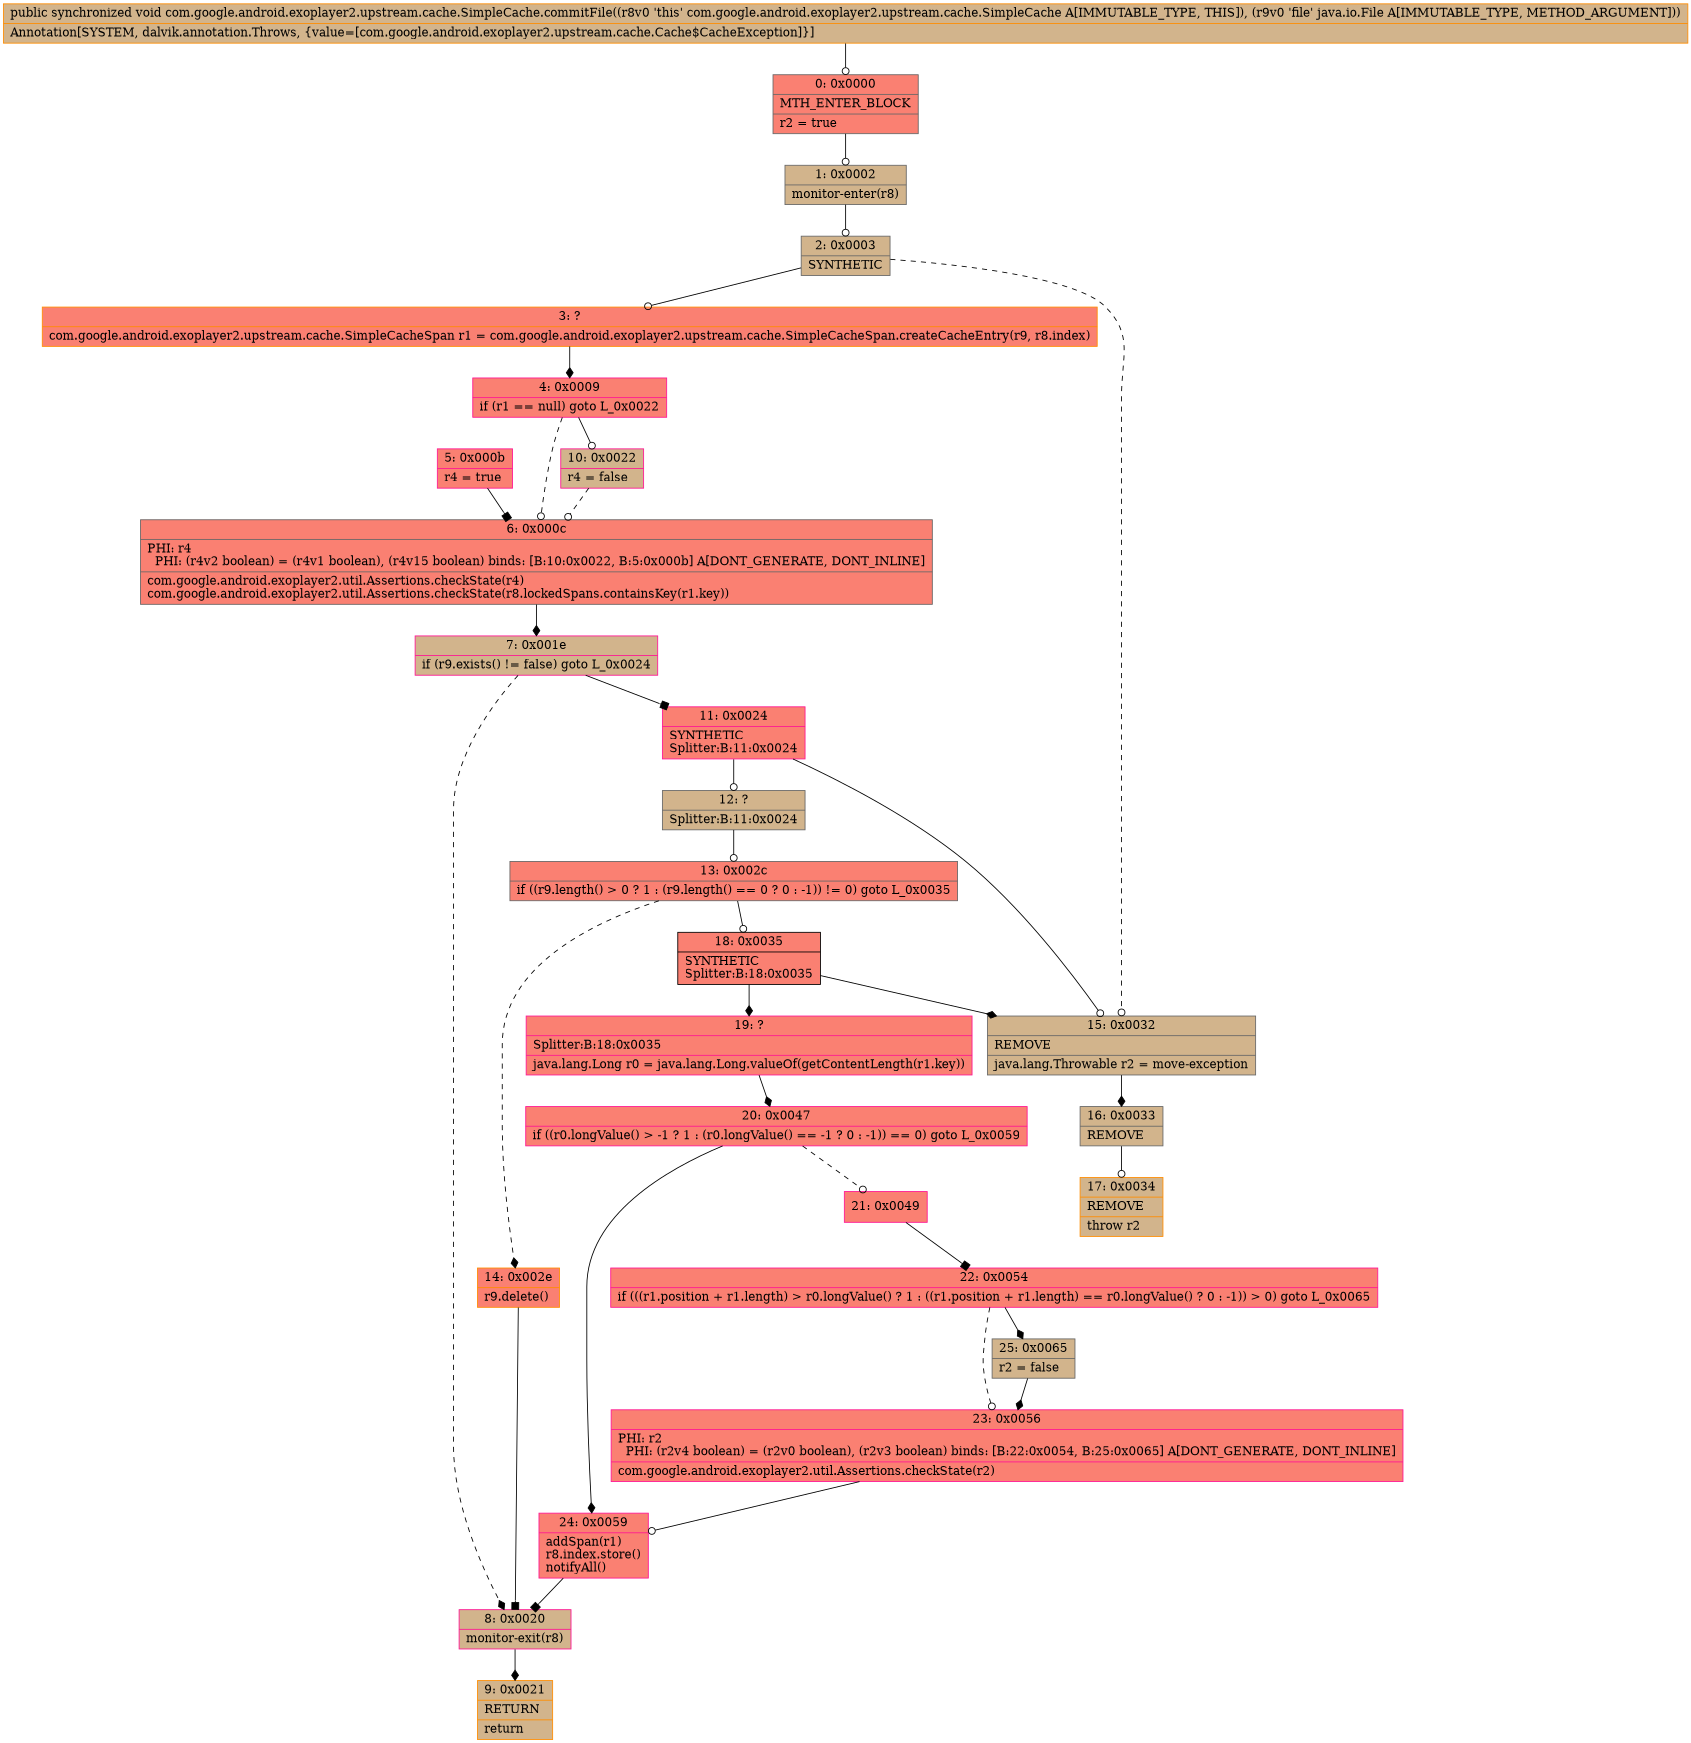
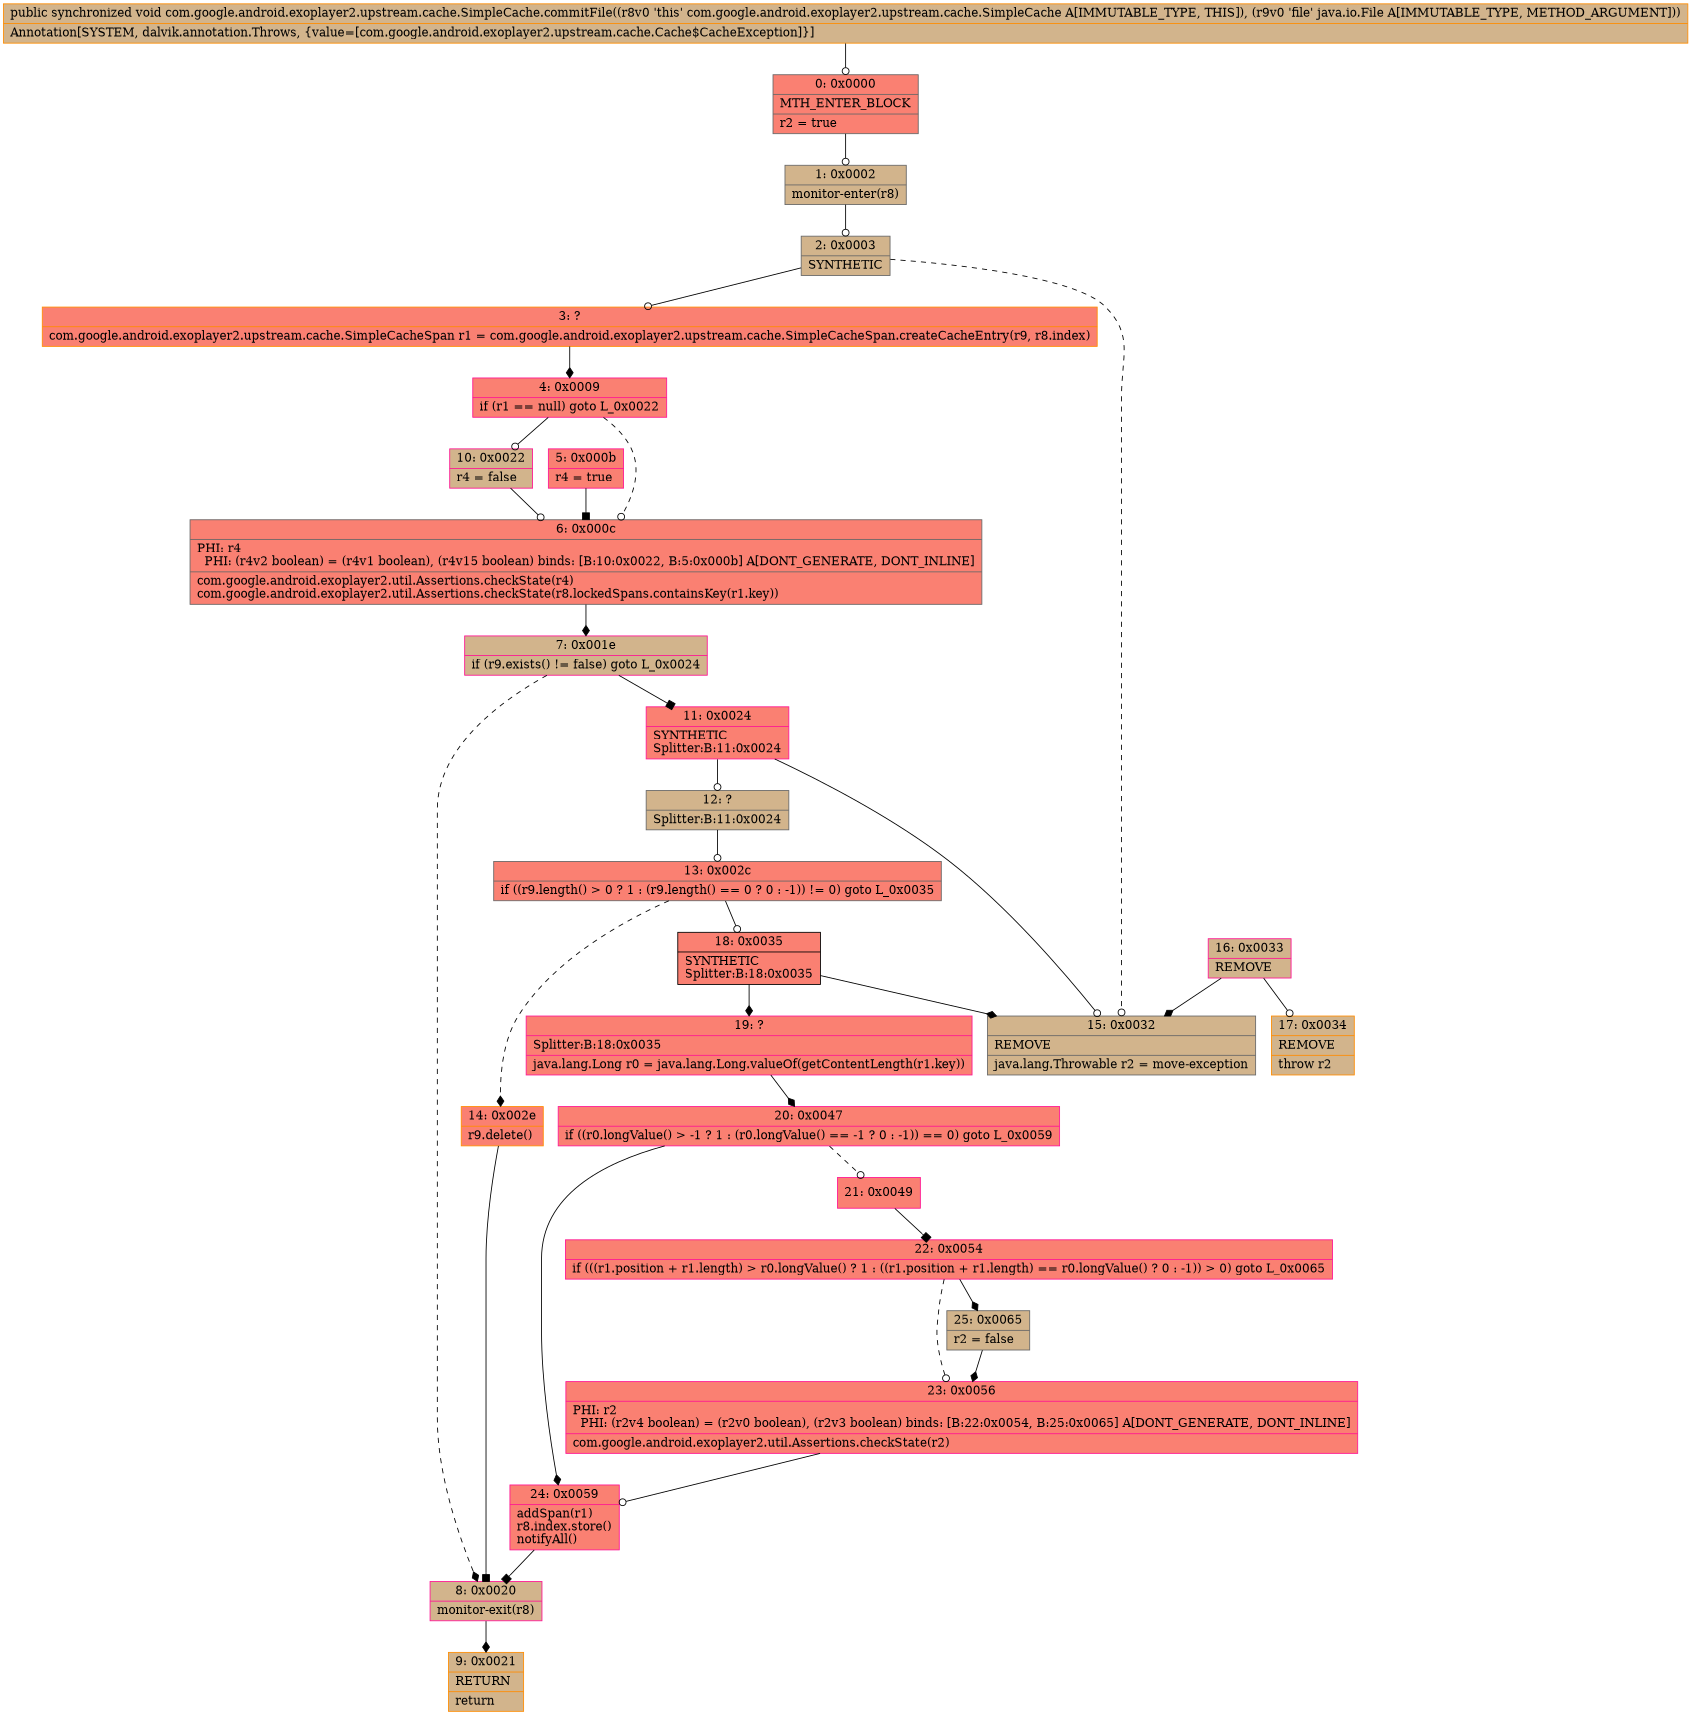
(579, 501) -> (524, 501)
(1122, 1086) -> (1197, 994)
(1122, 1126) -> (1250, 958)
